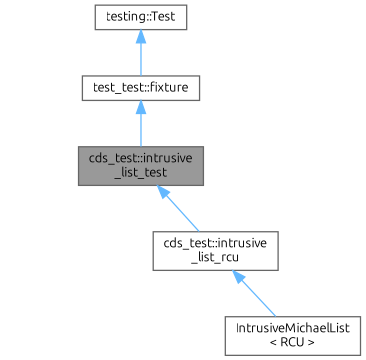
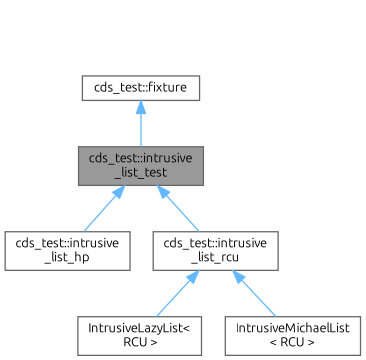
(141, 17) -> none
(141, 88) -> (141, 88)
none -> (68, 251)
none -> (140, 336)
